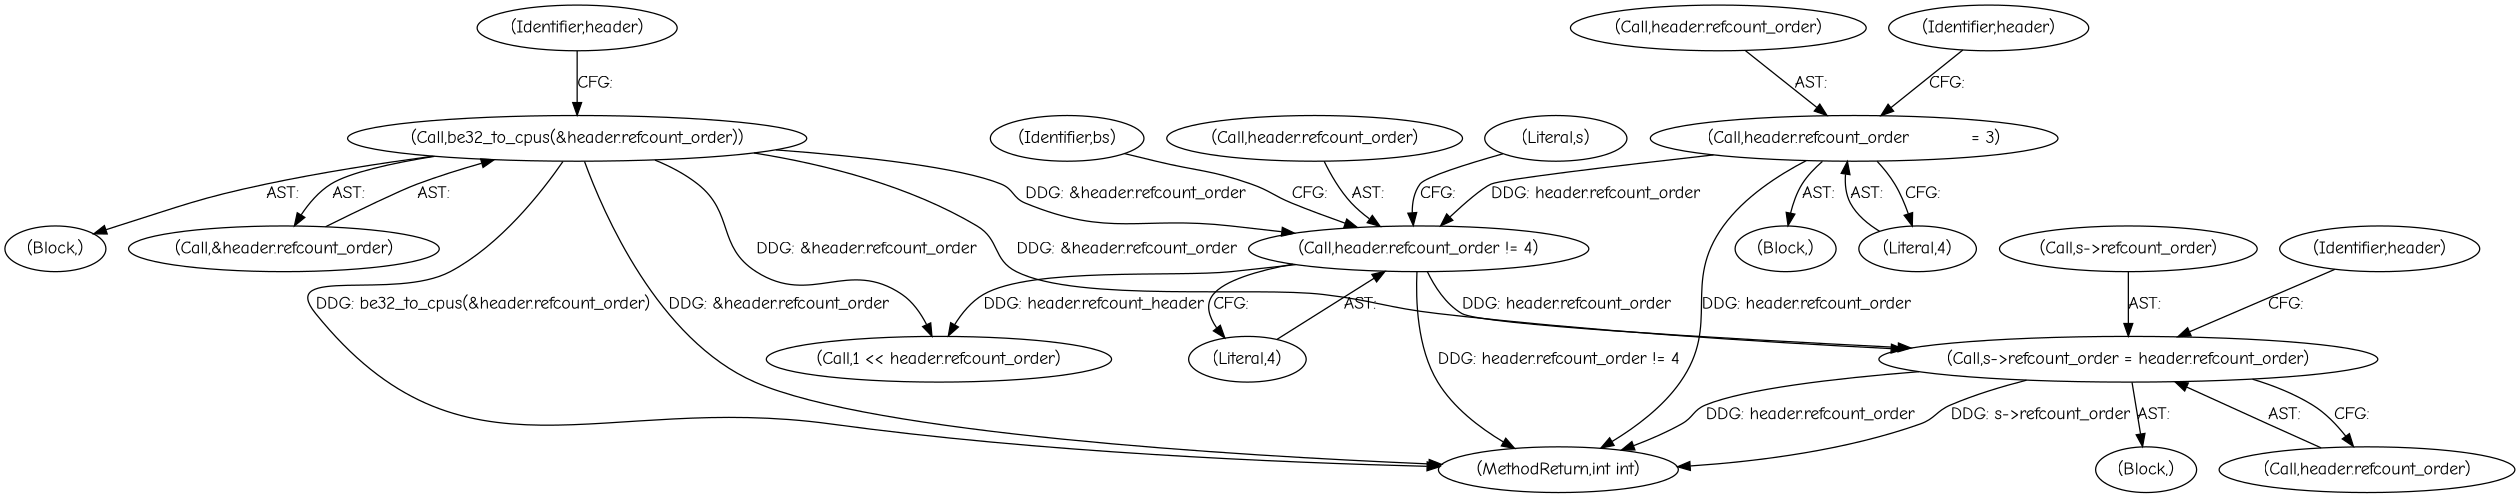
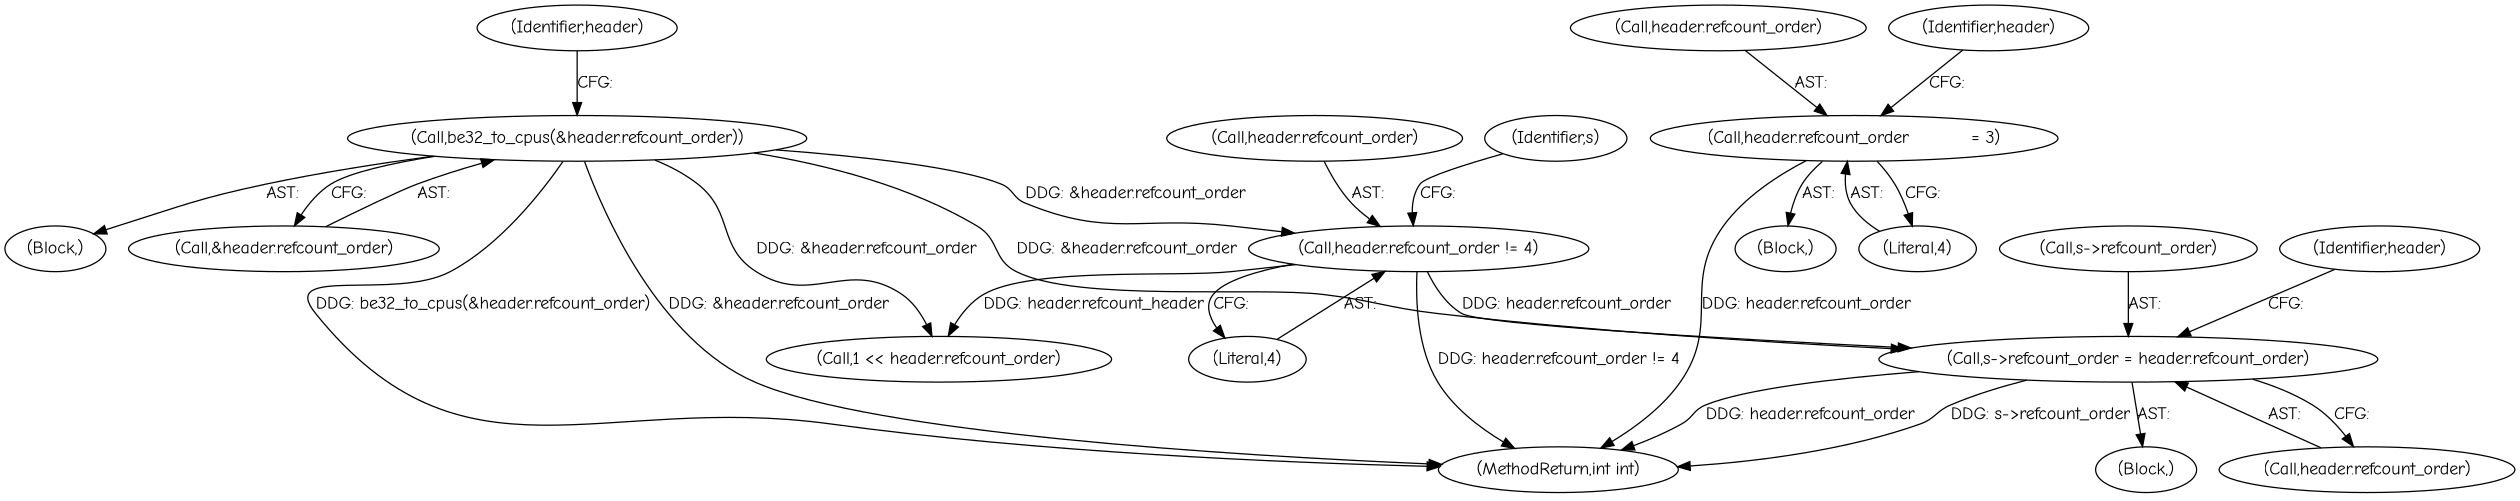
(1067, 138) -> none
(1556, 138) -> (1556, 138)
(1576, 171) -> none
(352, 194) -> (352, 194)
